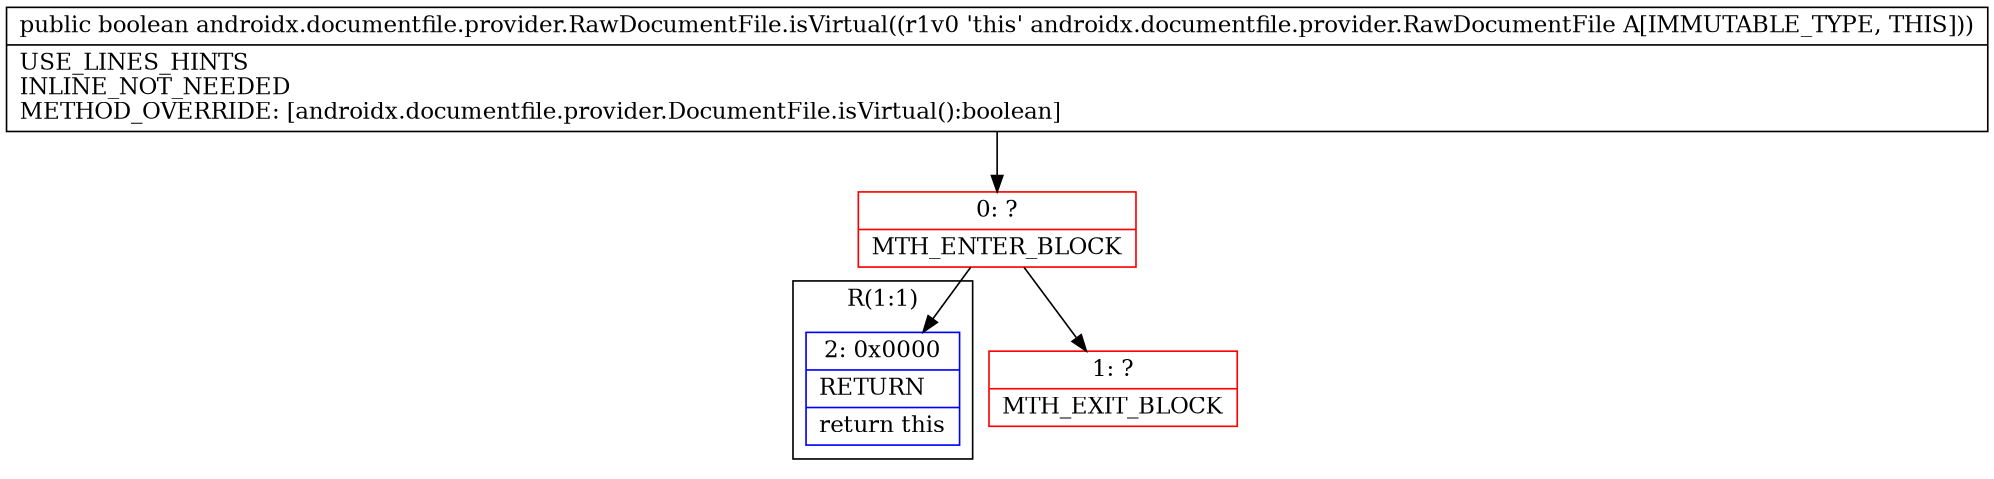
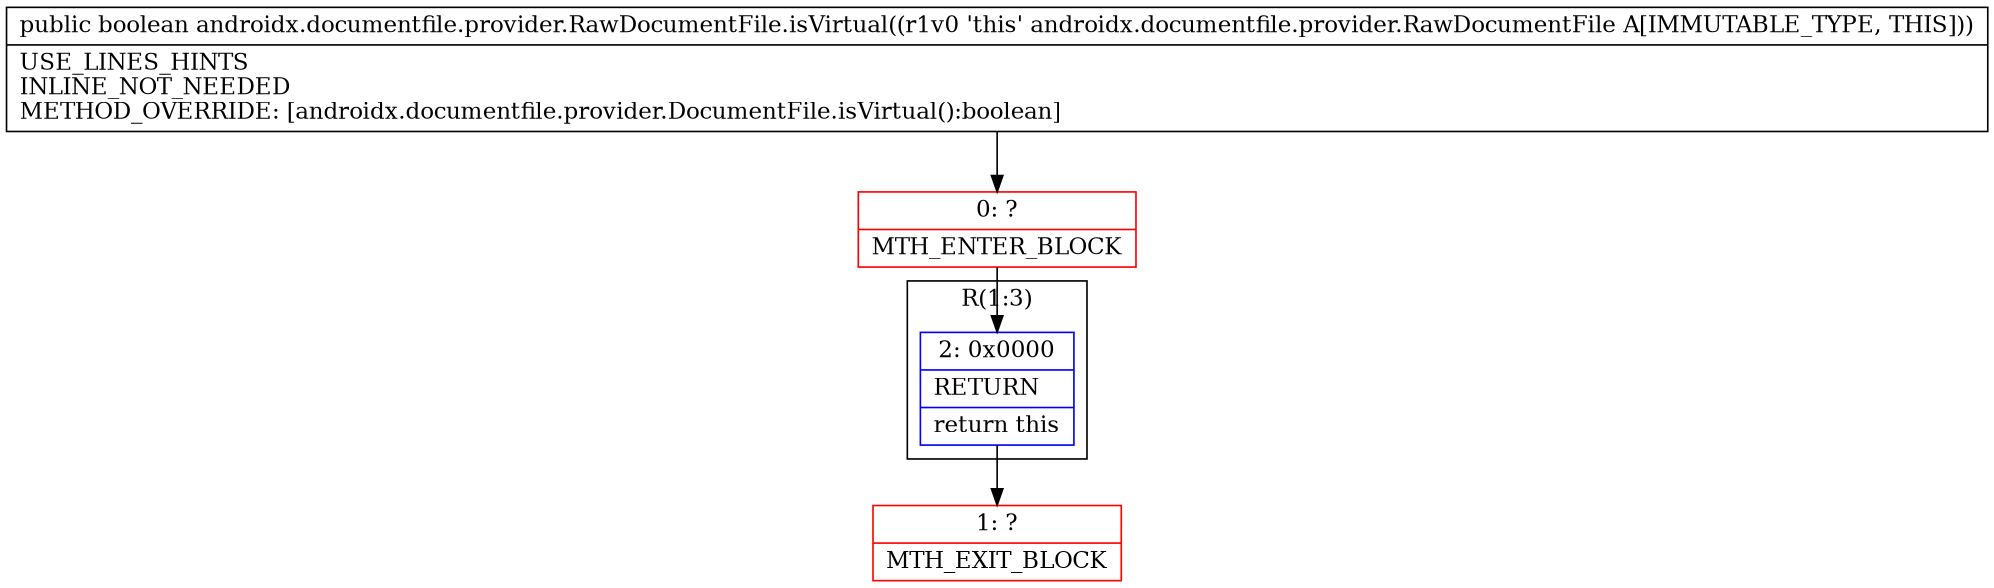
(883, 300) -> (997, 300)
(1050, 302) -> (997, 469)
